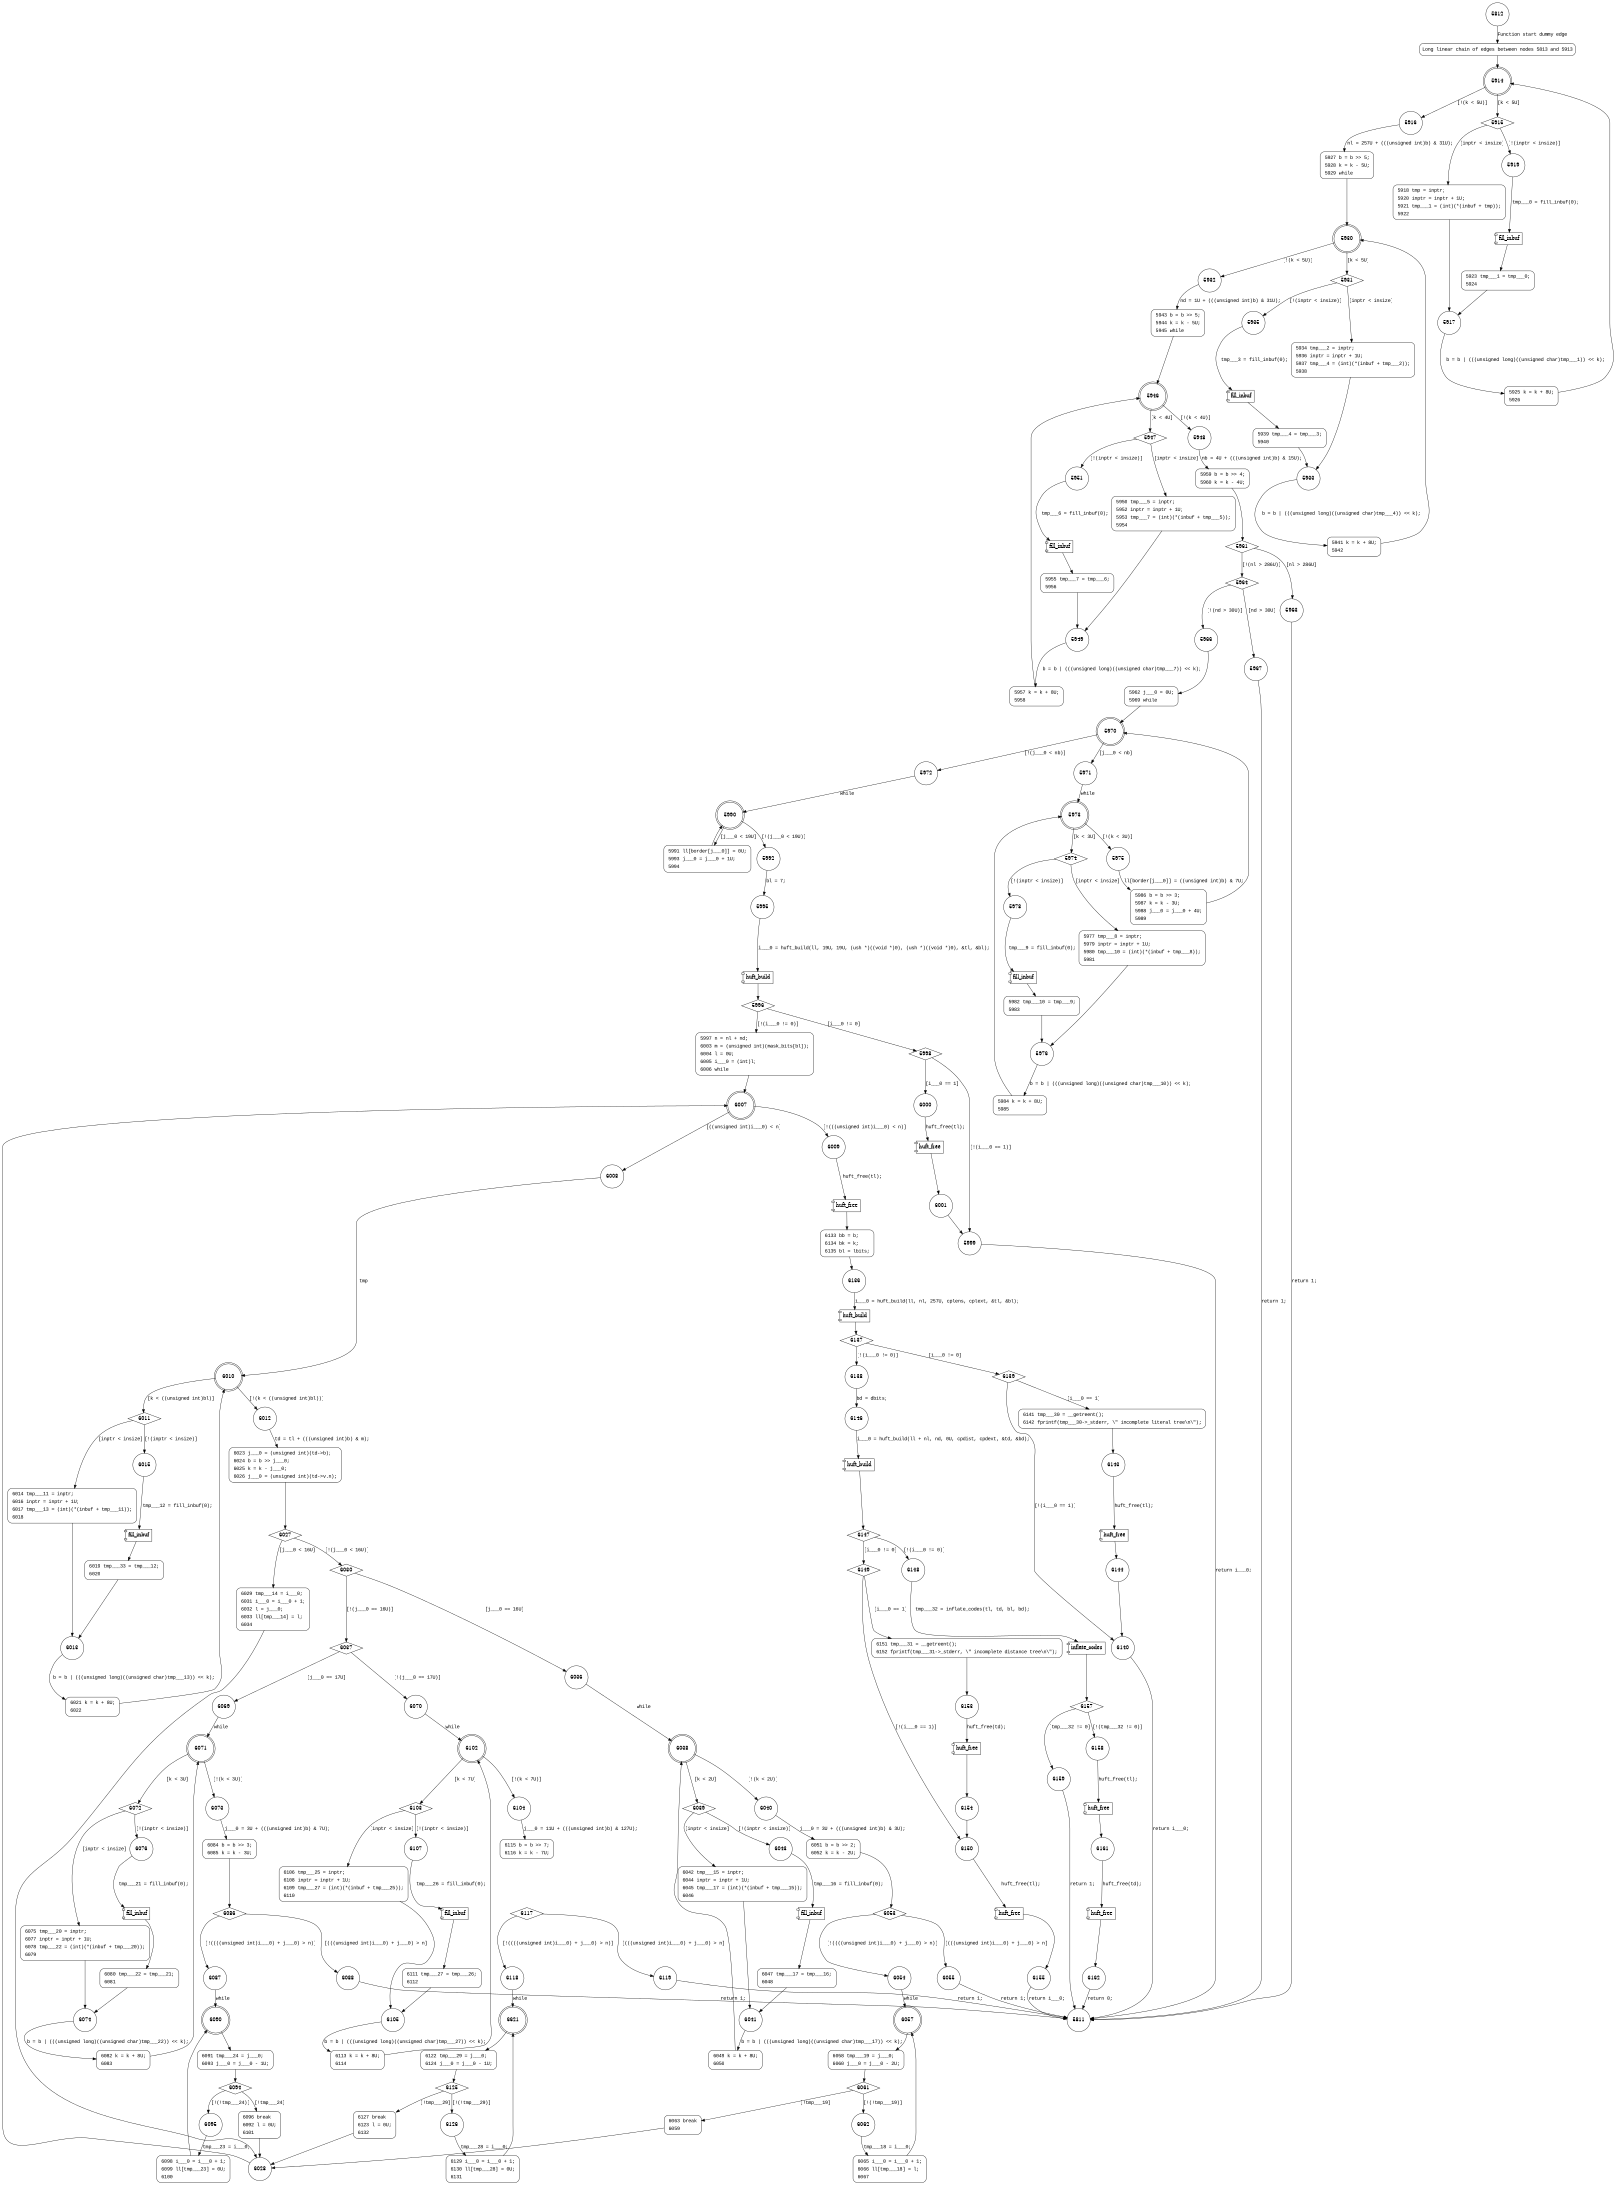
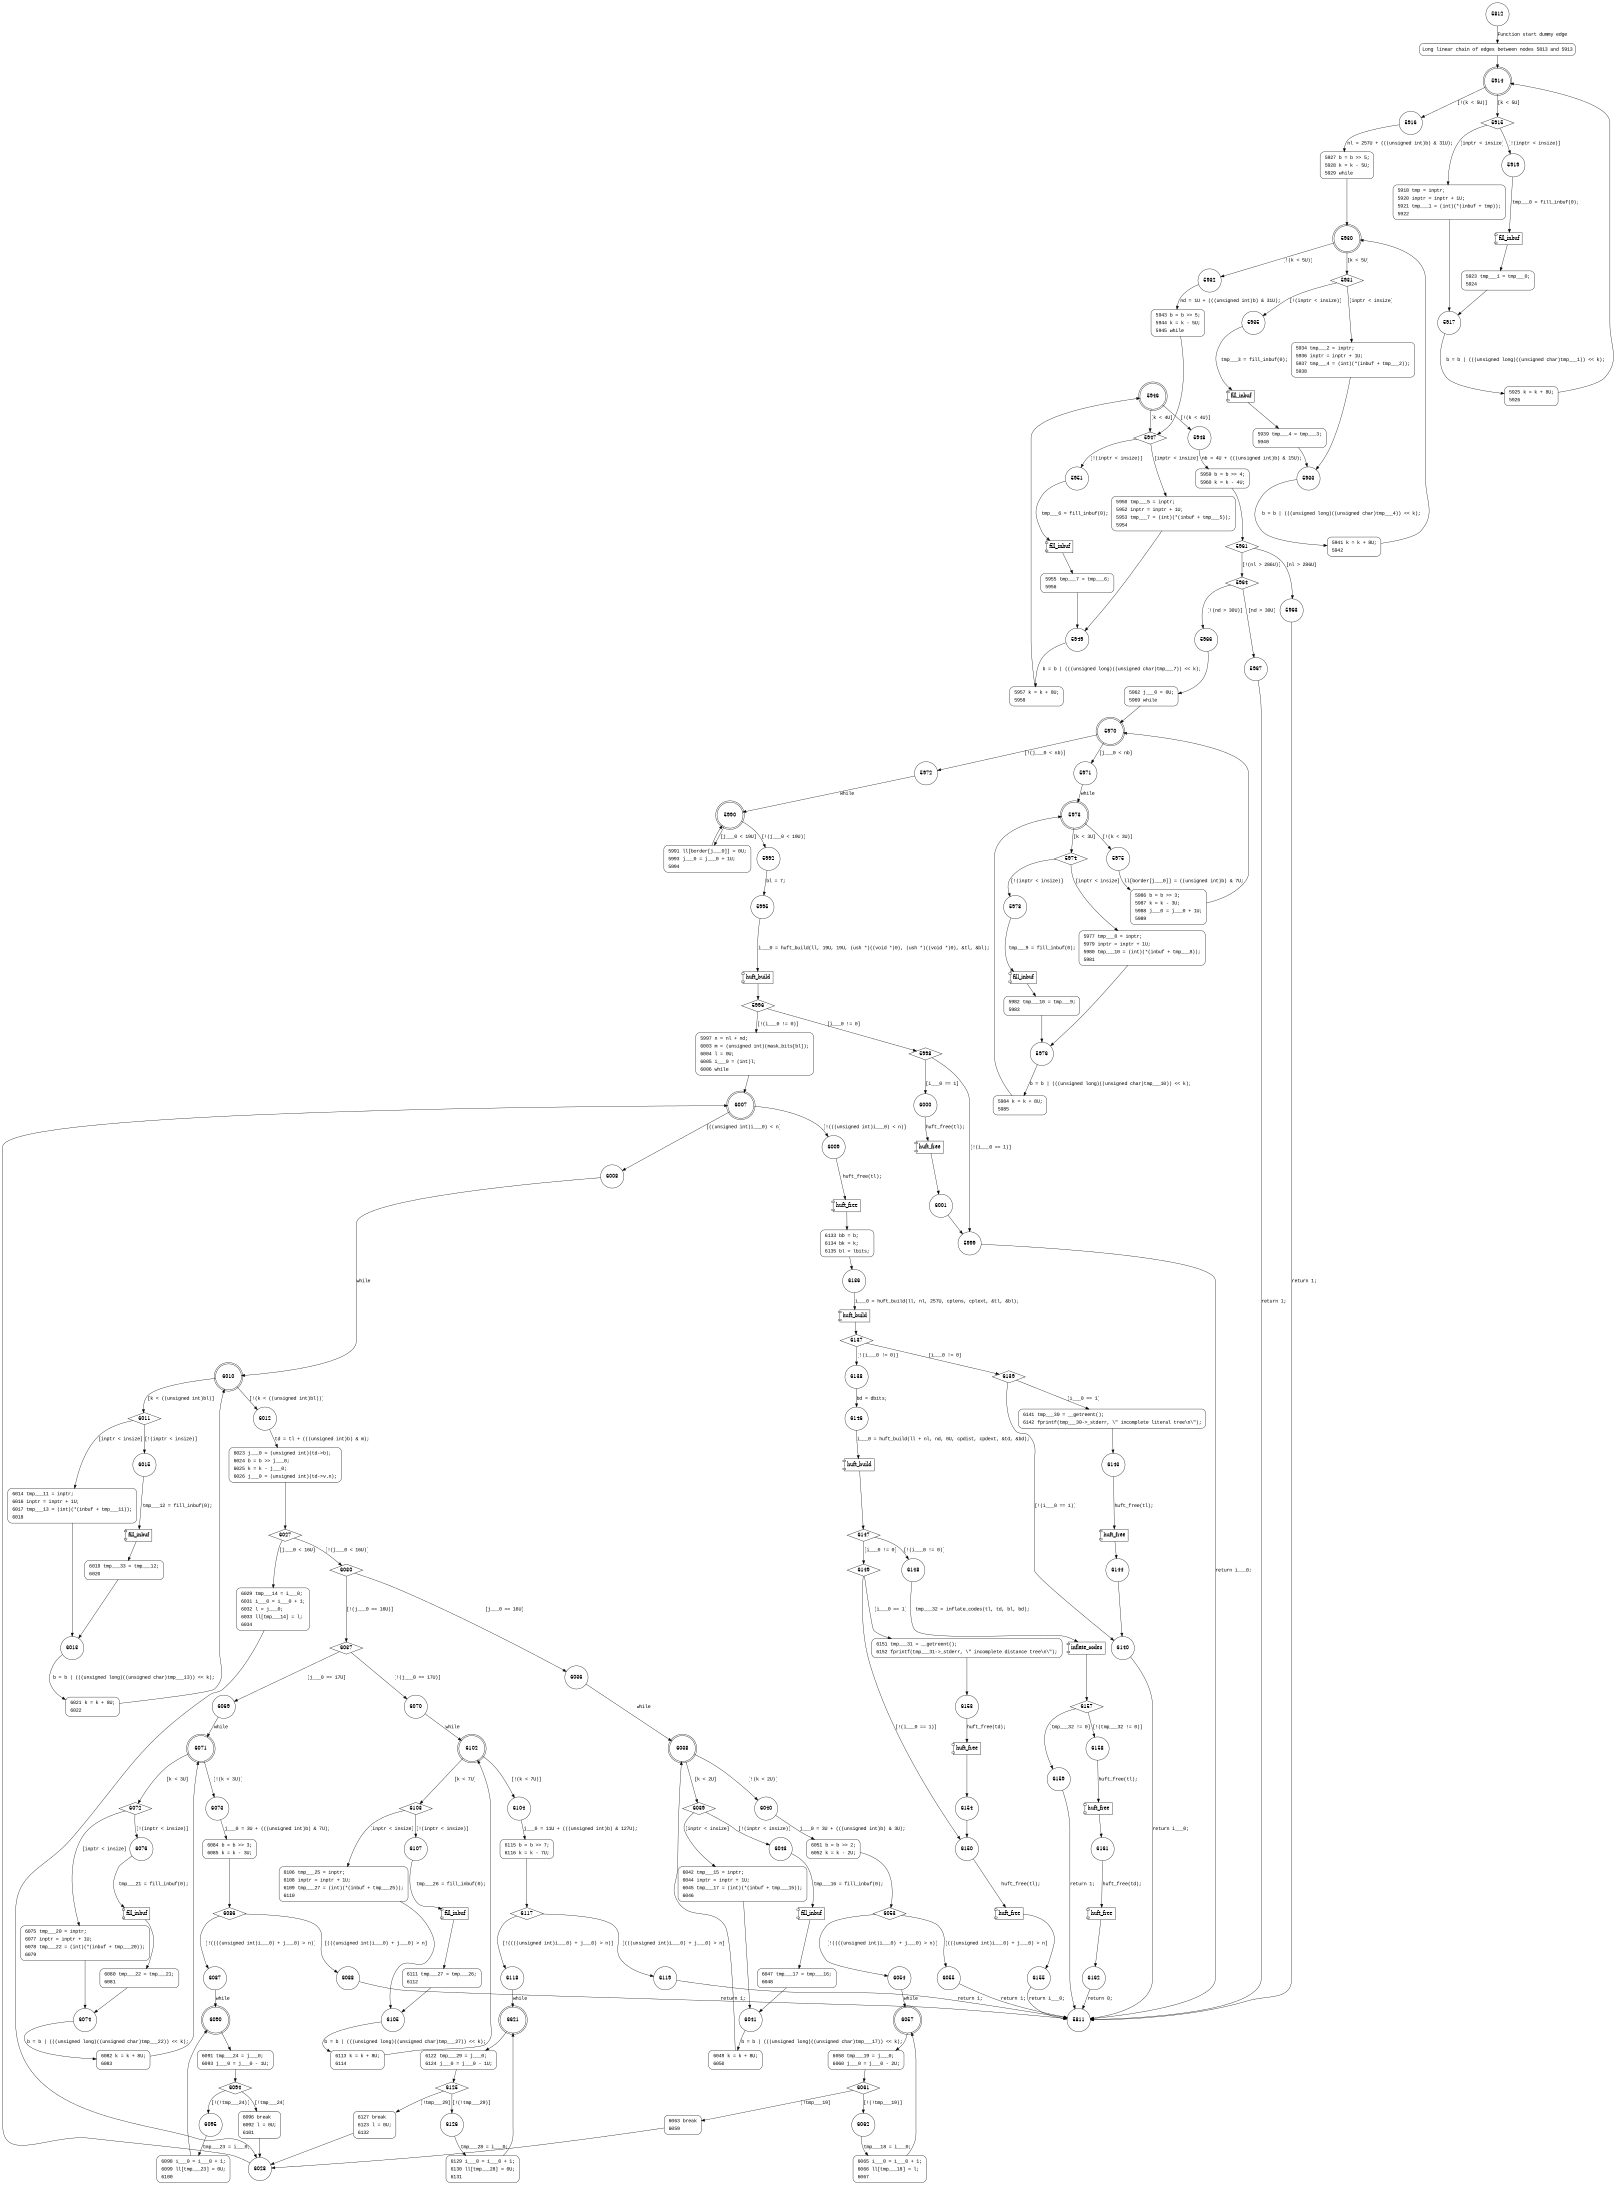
(1166, 358) -> (1182, 388)
(1176, 911) -> (1176, 911)
(363, 1281) -> (363, 1281)
none -> (527, 1881)
